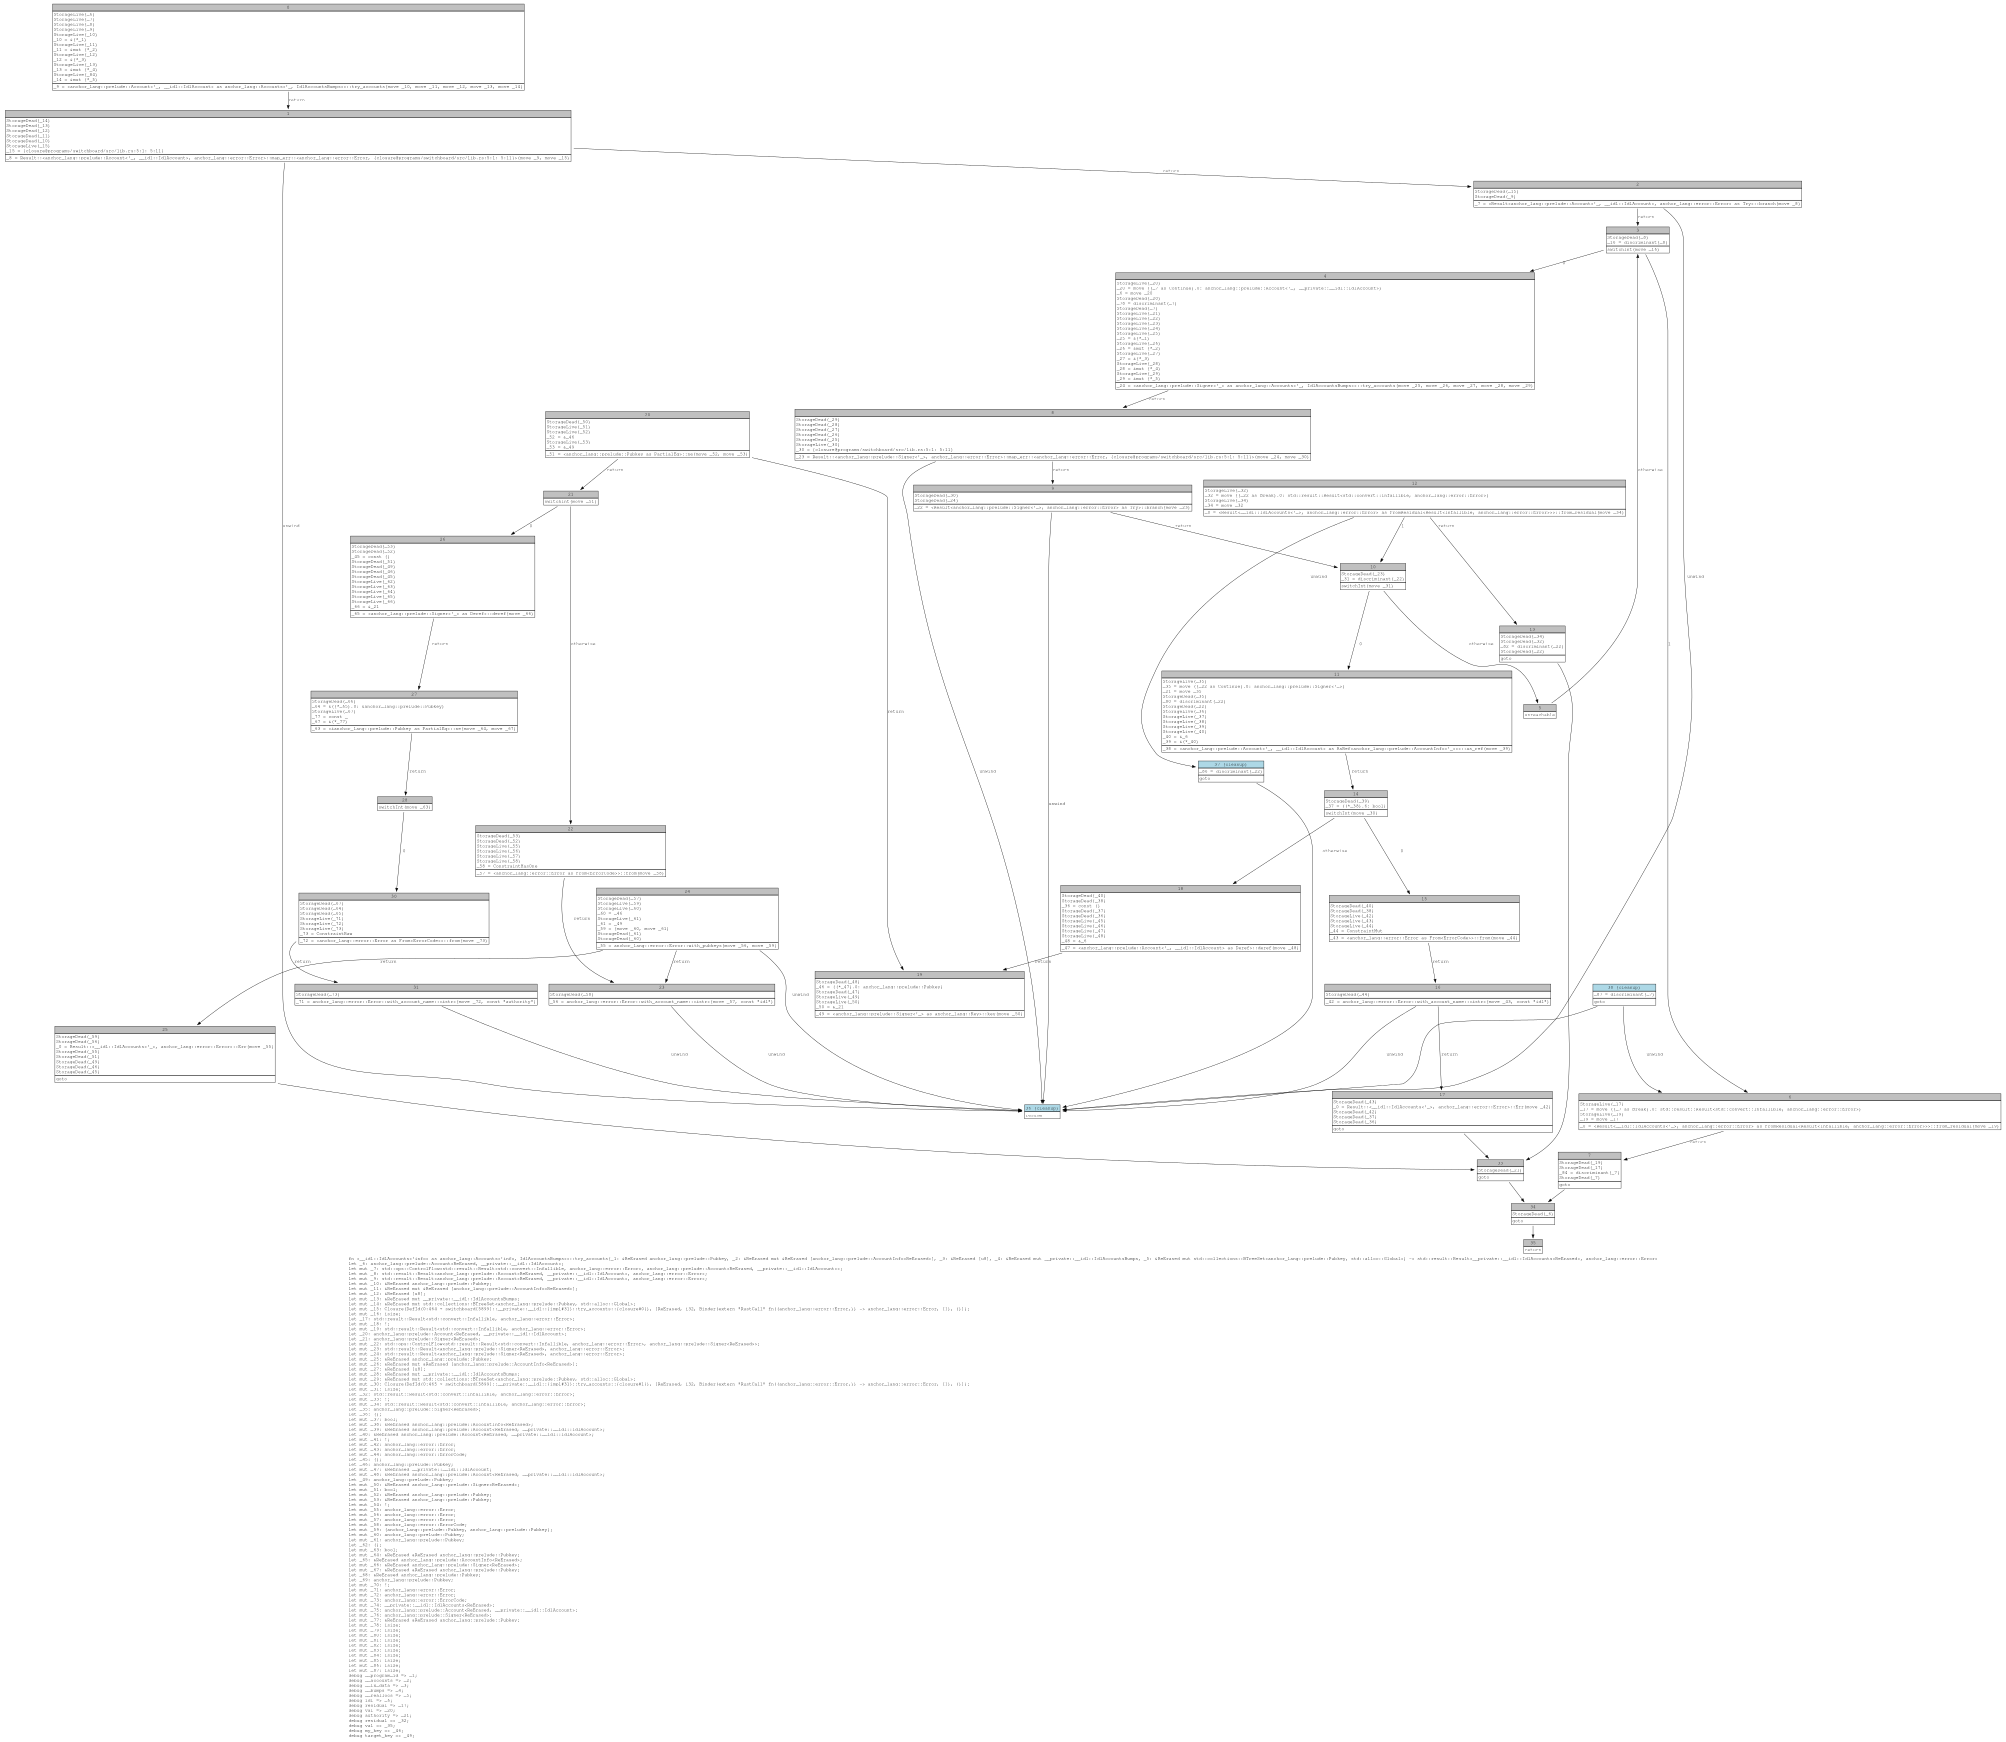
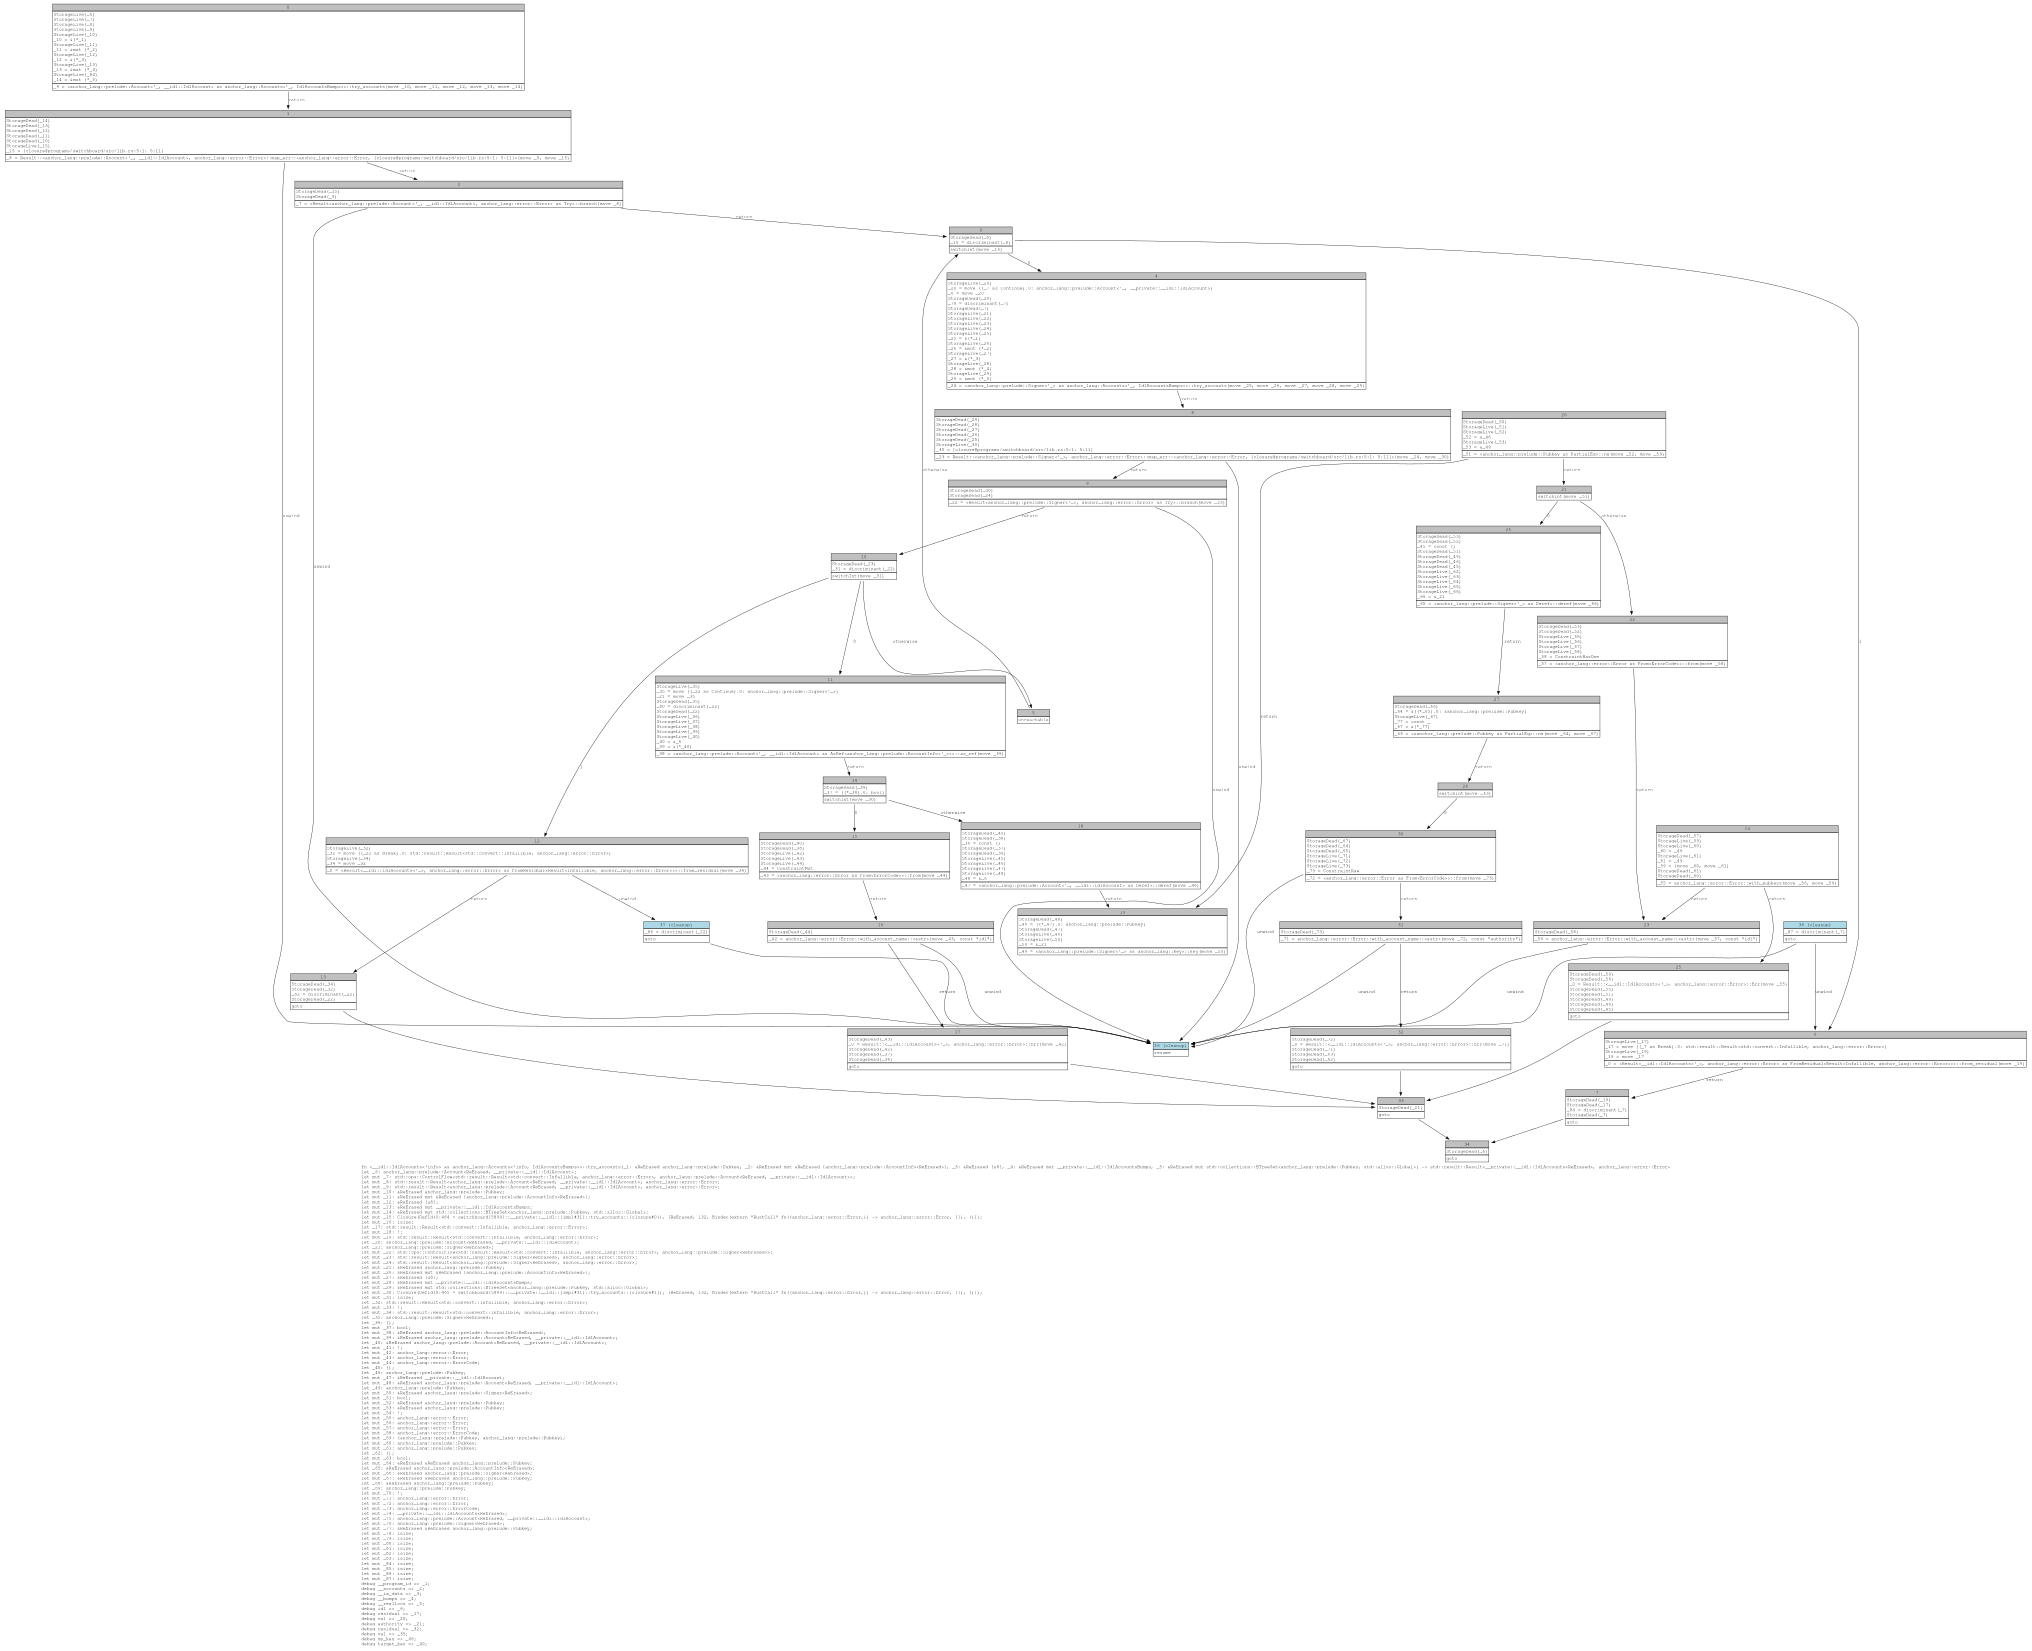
(1393, 538) -> (655, 670)
none -> (1401, 1049)
(860, 1068) -> (1250, 964)
(1533, 1247) -> none
